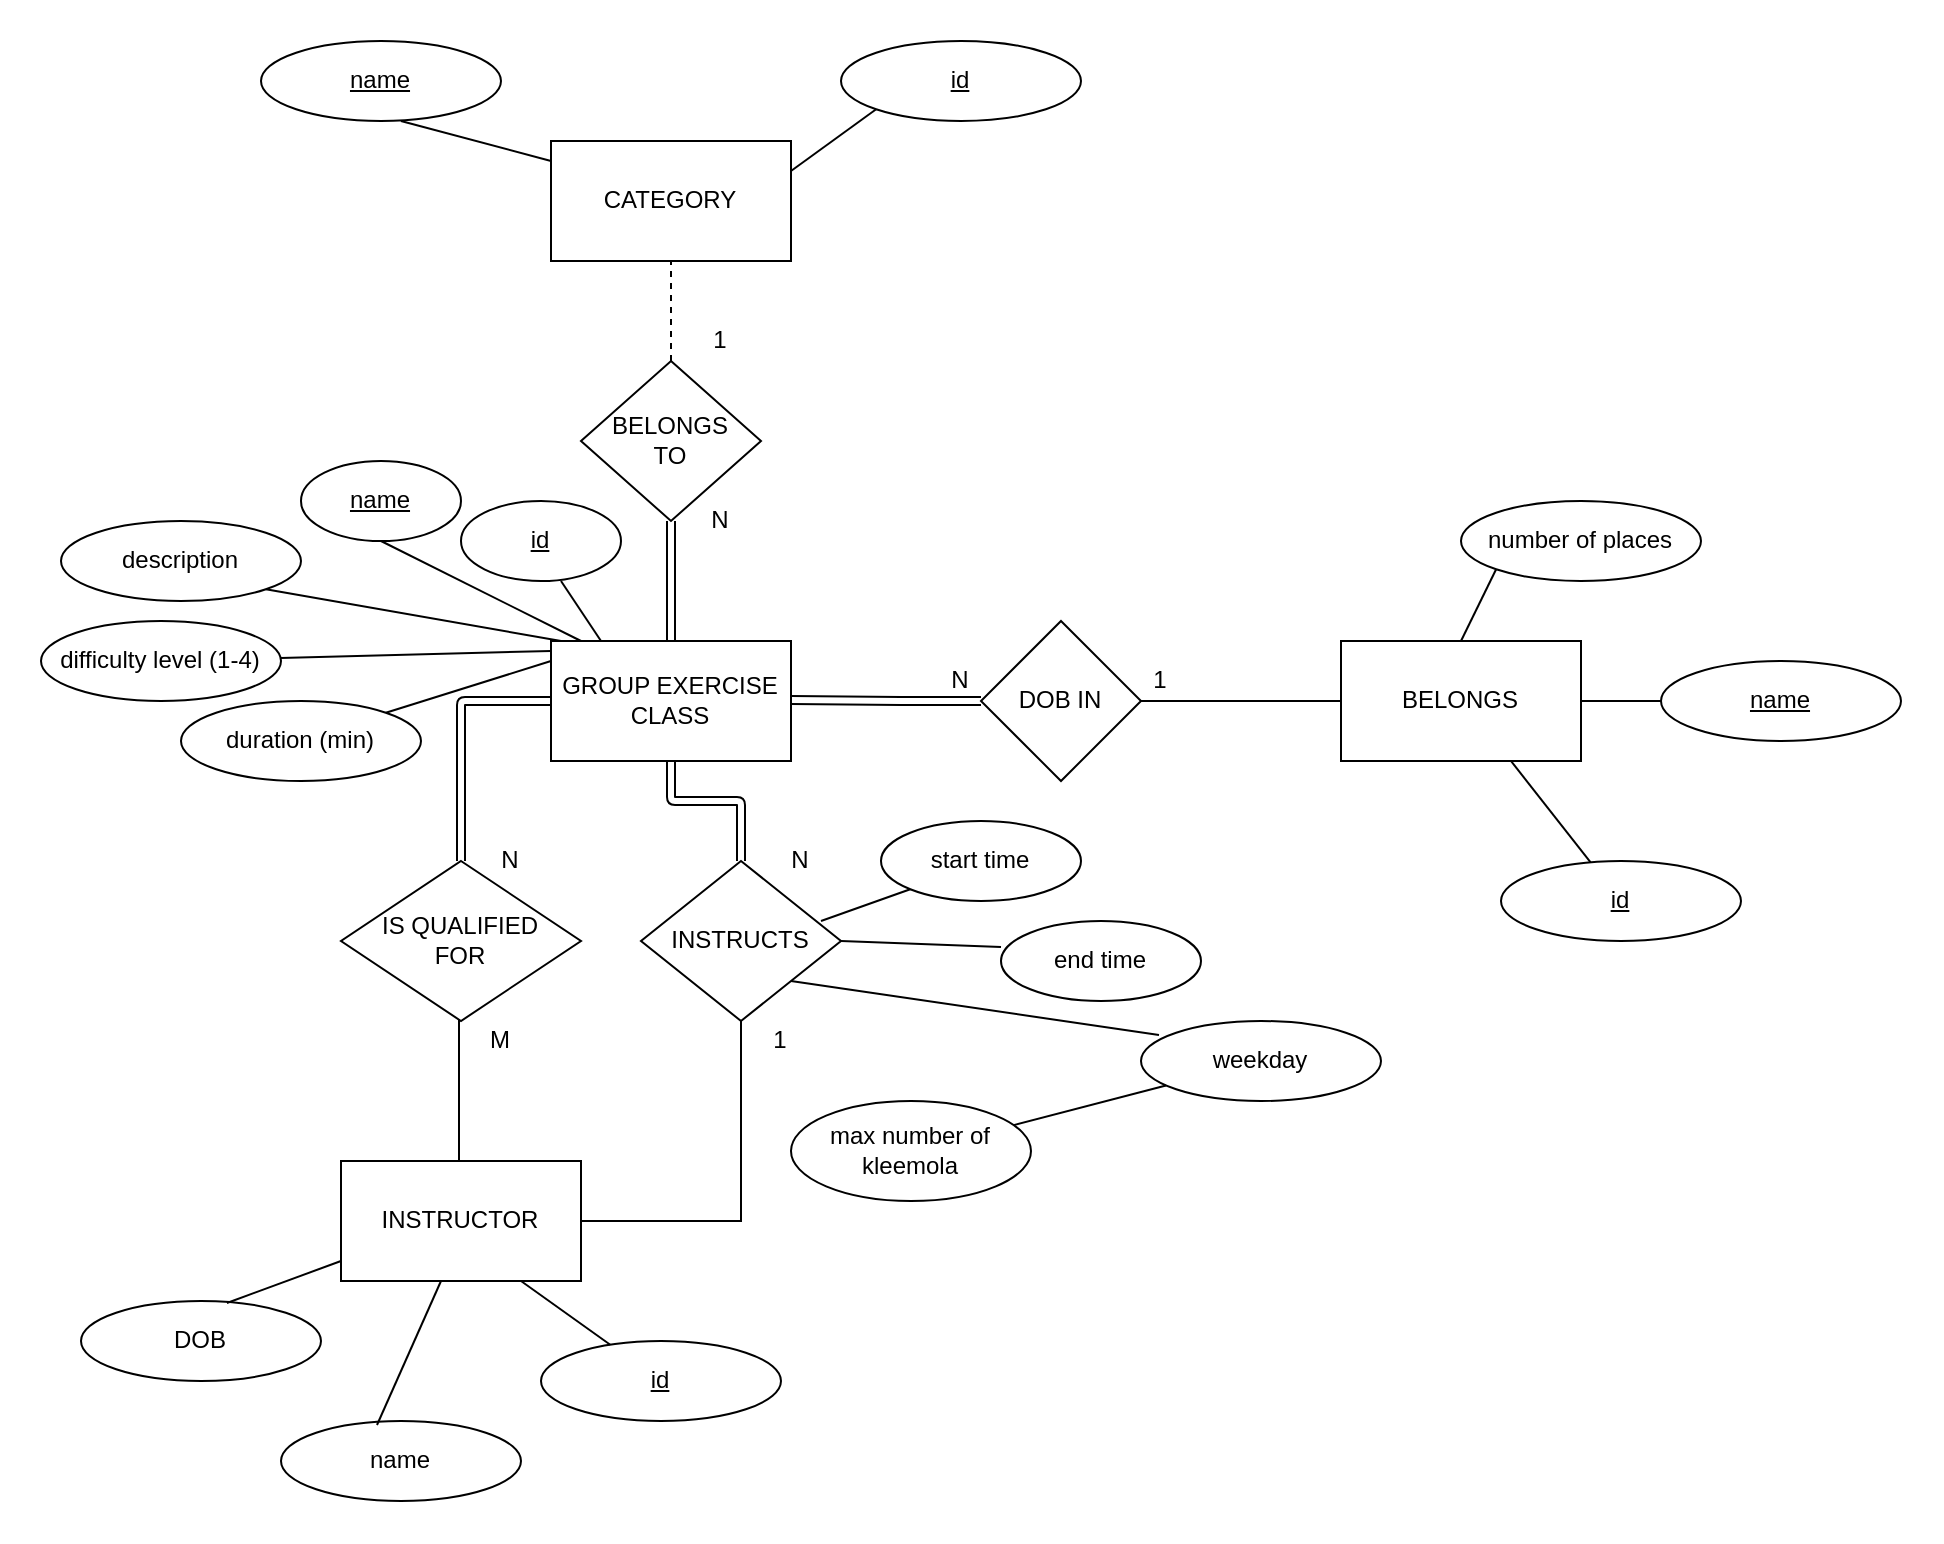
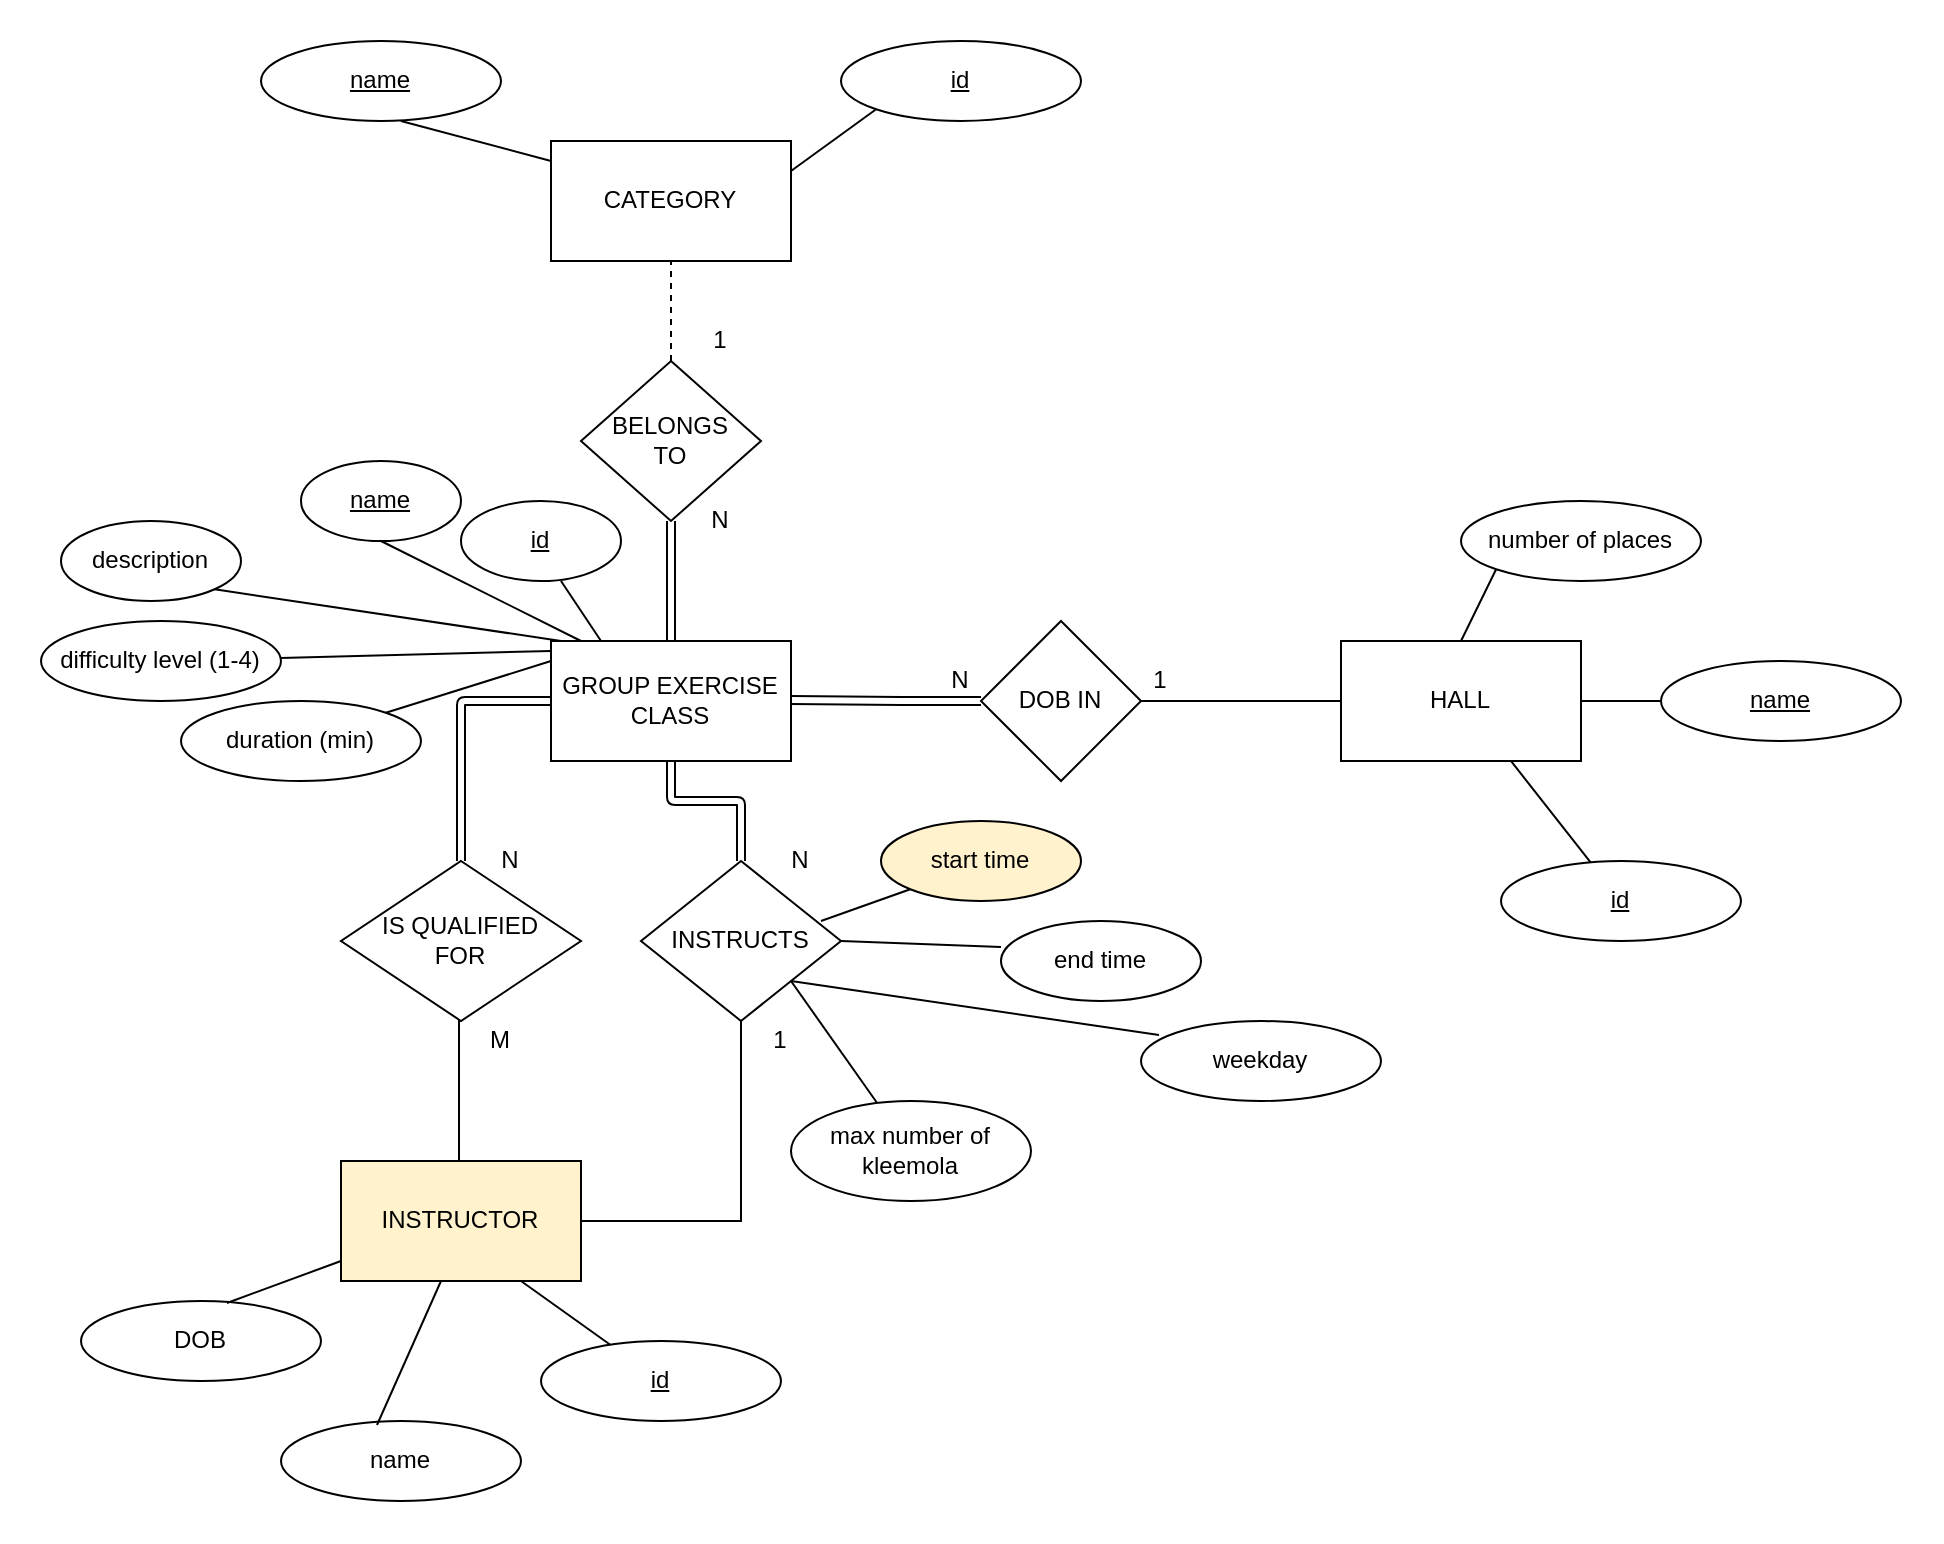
(181, 561) -> (151, 561)
(1461, 701) -> (1461, 701)
(981, 861) -> (981, 861)
(1089, 1105) -> (836, 1044)
(461, 1221) -> (461, 1221)
